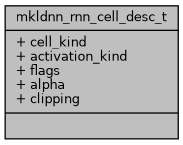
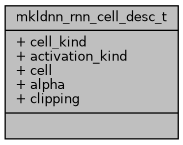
(38, 71) -> (34, 71)
